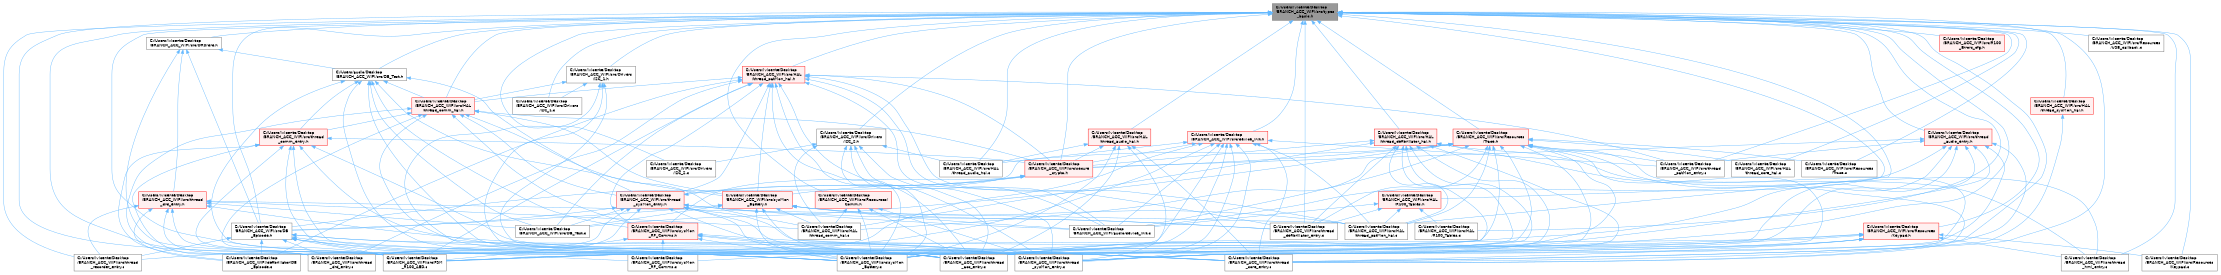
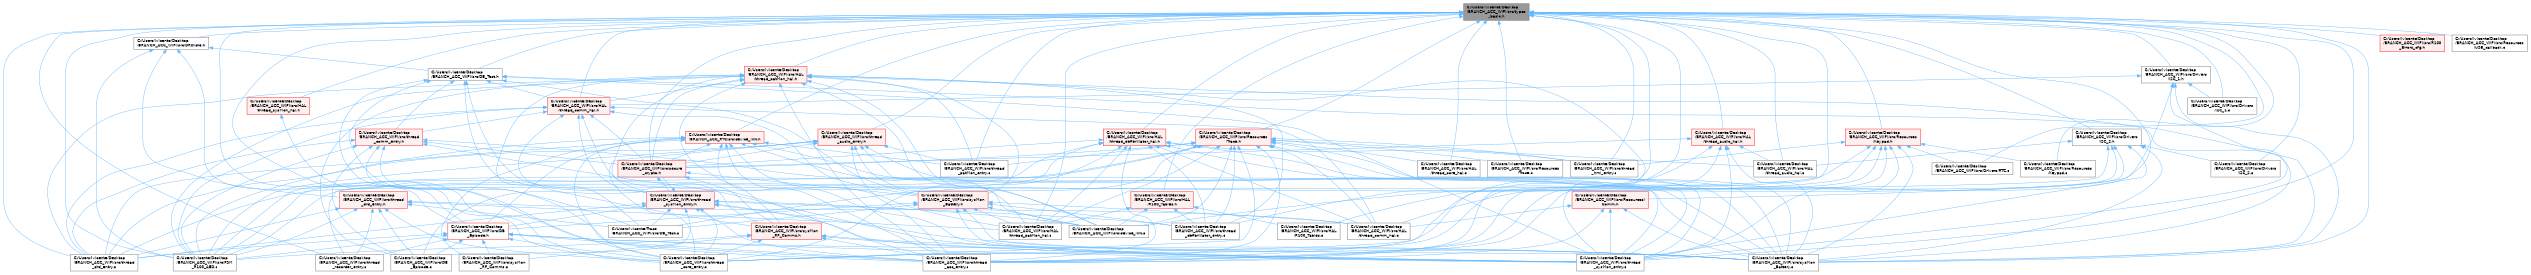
(370, 75) -> (465, 75)
(1228, 137) -> (725, 137)
none -> (1972, 169)
(262, 231) -> (478, 231)
(553, 231) -> (645, 231)
(1112, 231) -> (1109, 231)
(262, 263) -> (421, 263)
